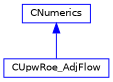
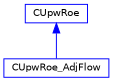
(56, 14) -> (56, 14)
